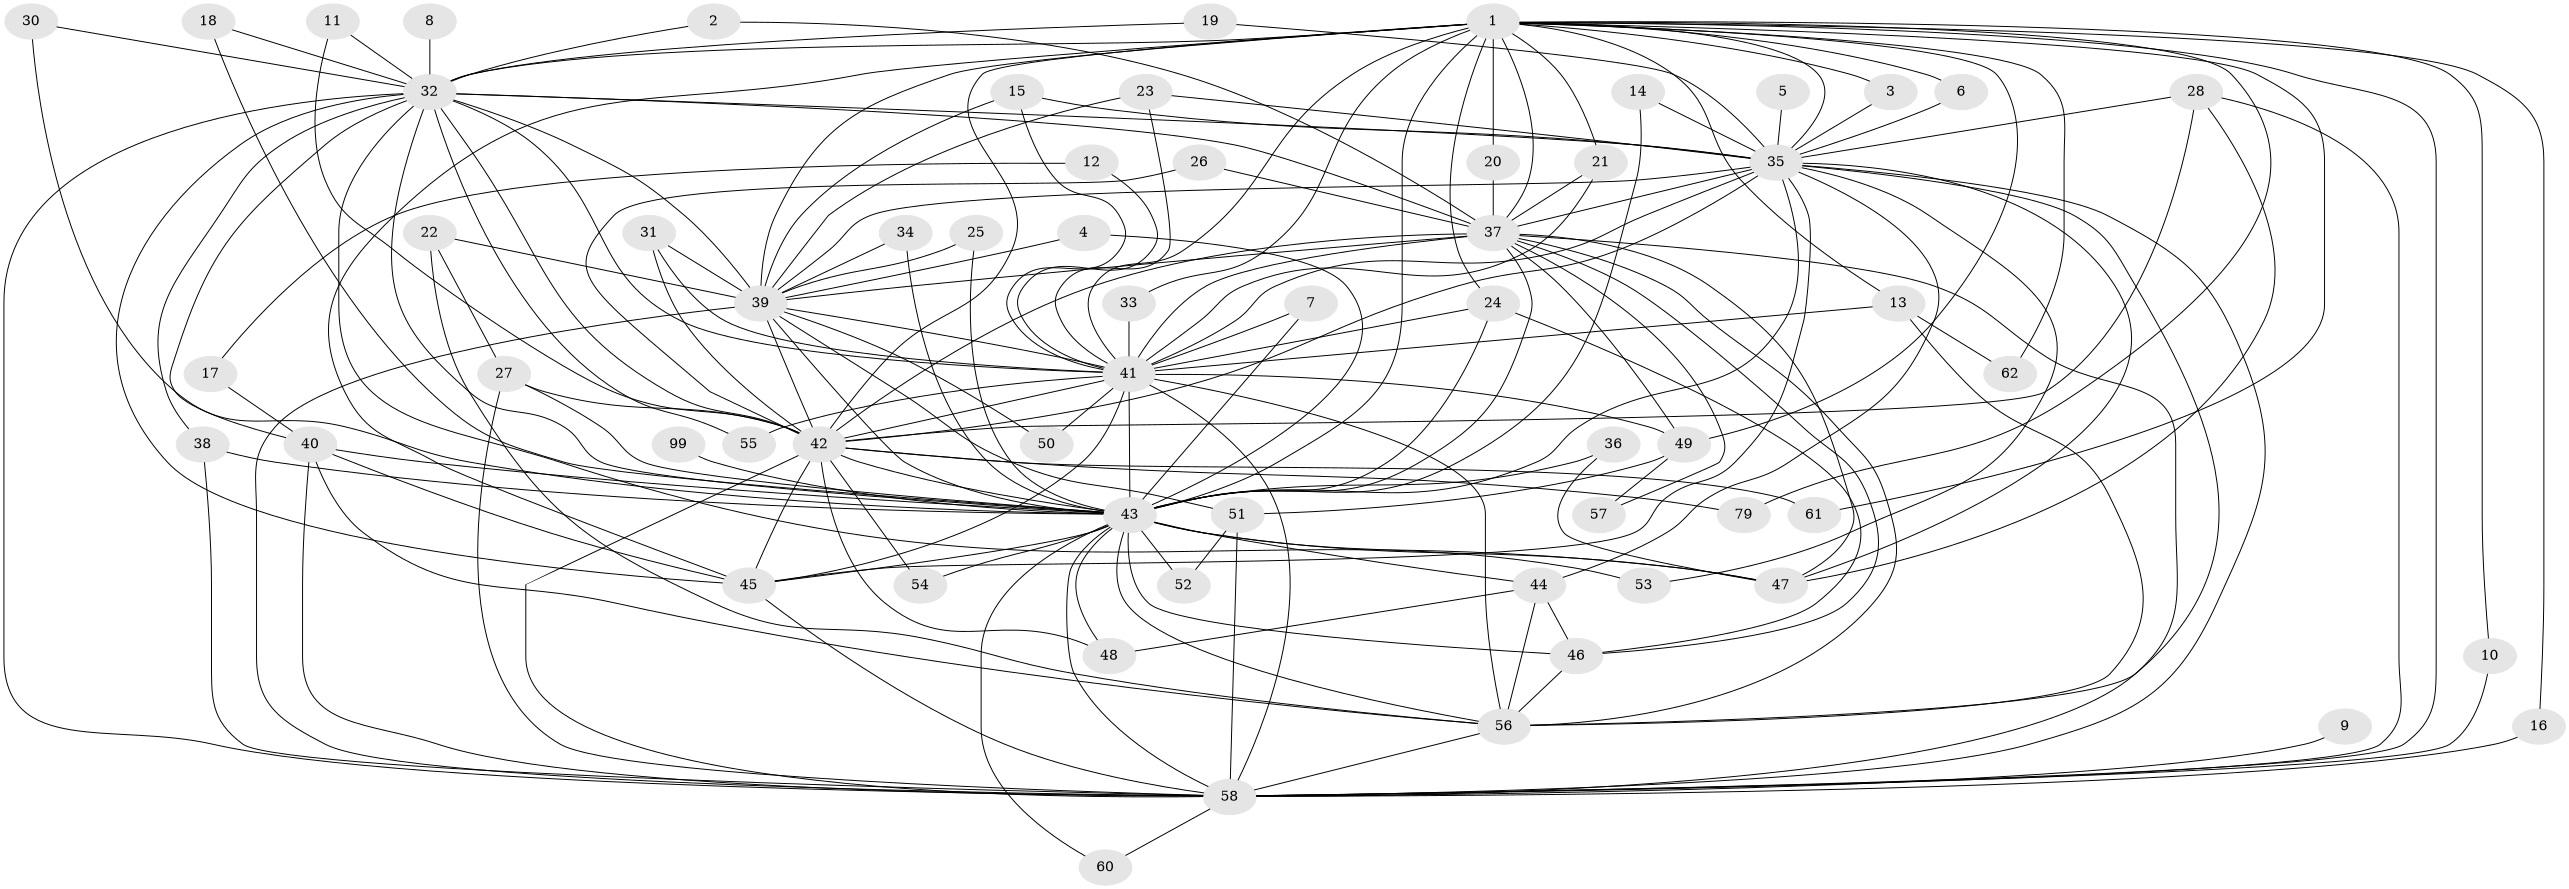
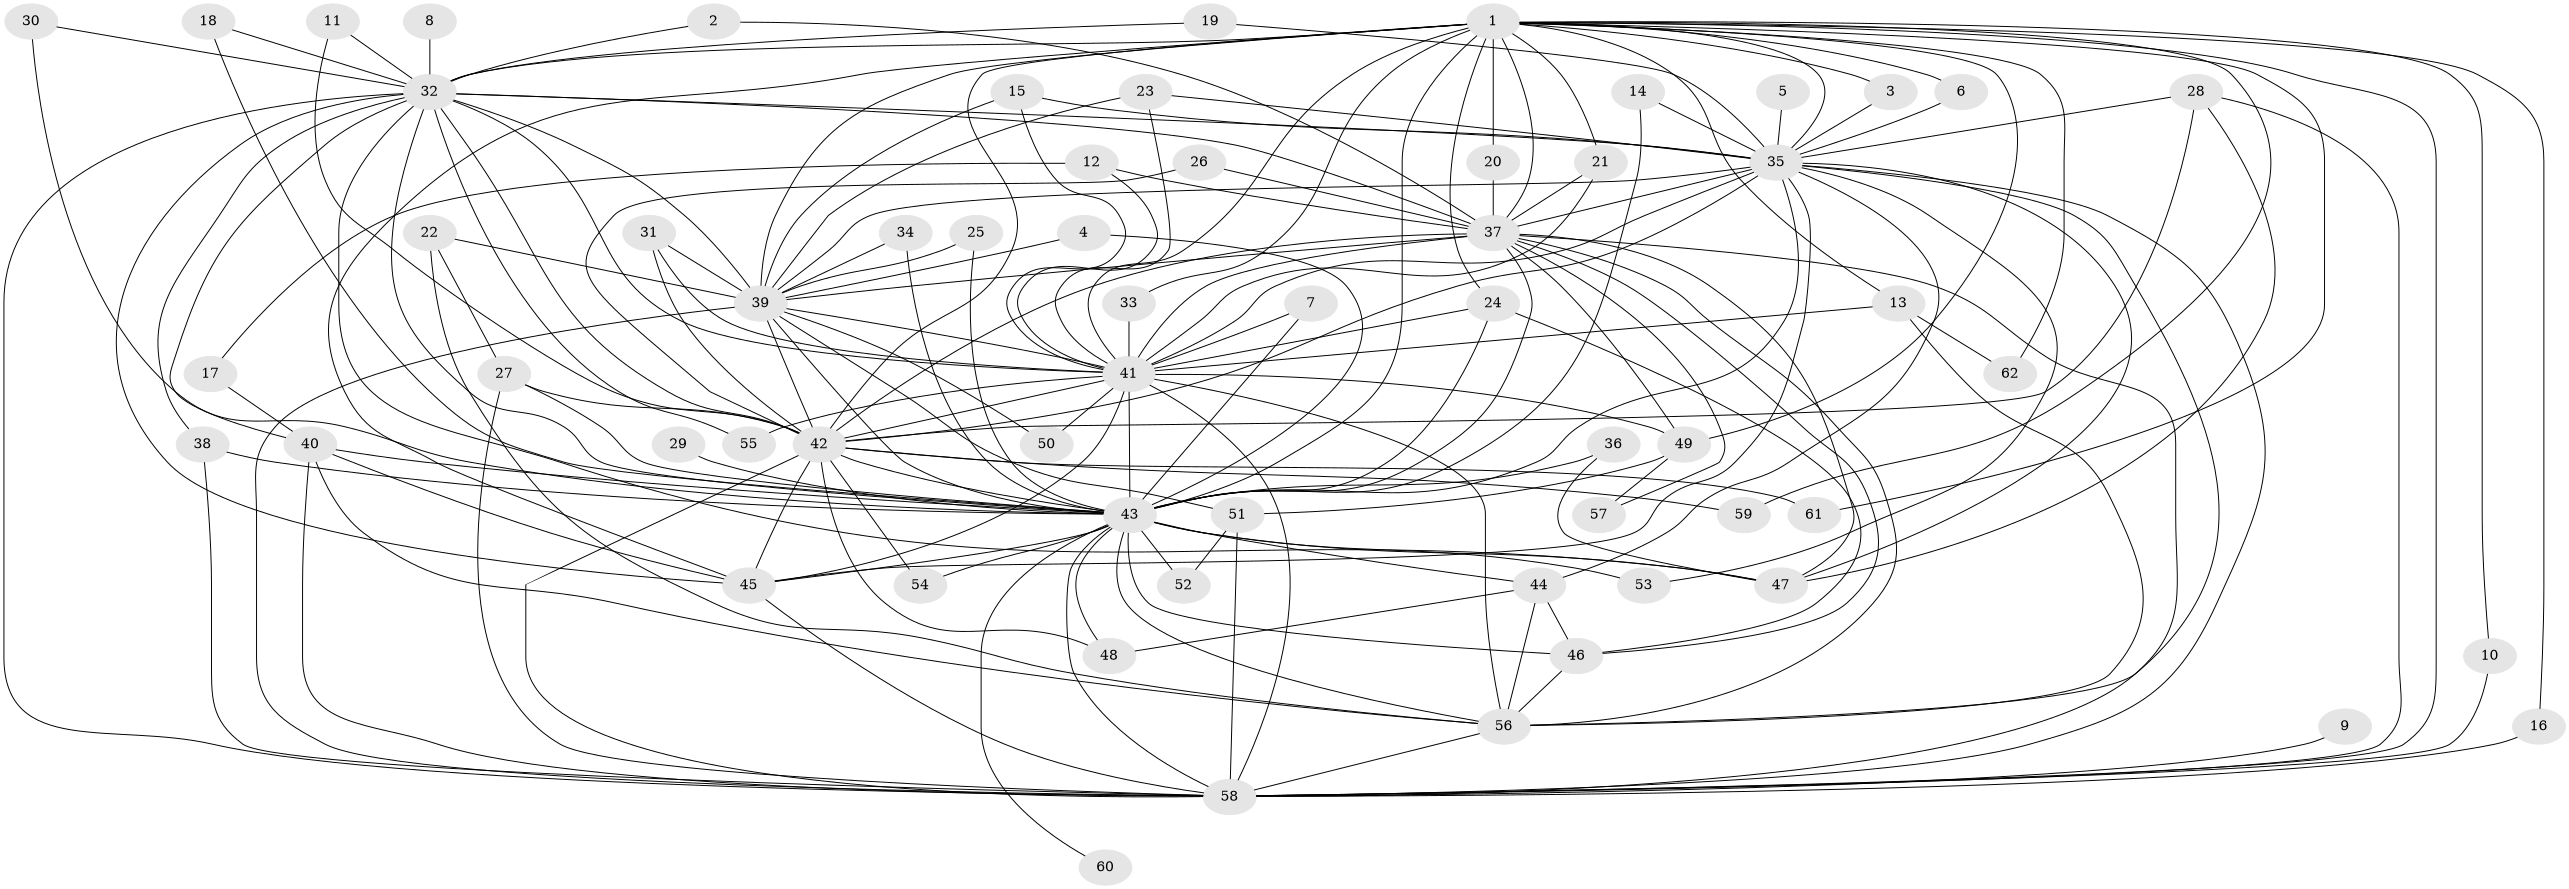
none -> (1291, 202)
(679, 445) -> (679, 445)
(1744, 515) -> (1744, 515)
(1168, 832) -> none
